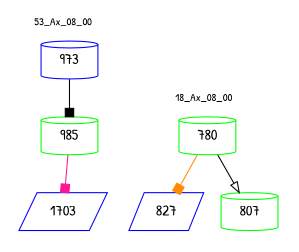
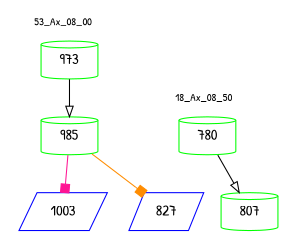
(69, 60) -> (69, 60)
(69, 93) -> (69, 93)
(204, 98) -> (204, 98)
(189, 169) -> (107, 166)
(63, 212) -> (63, 212)
